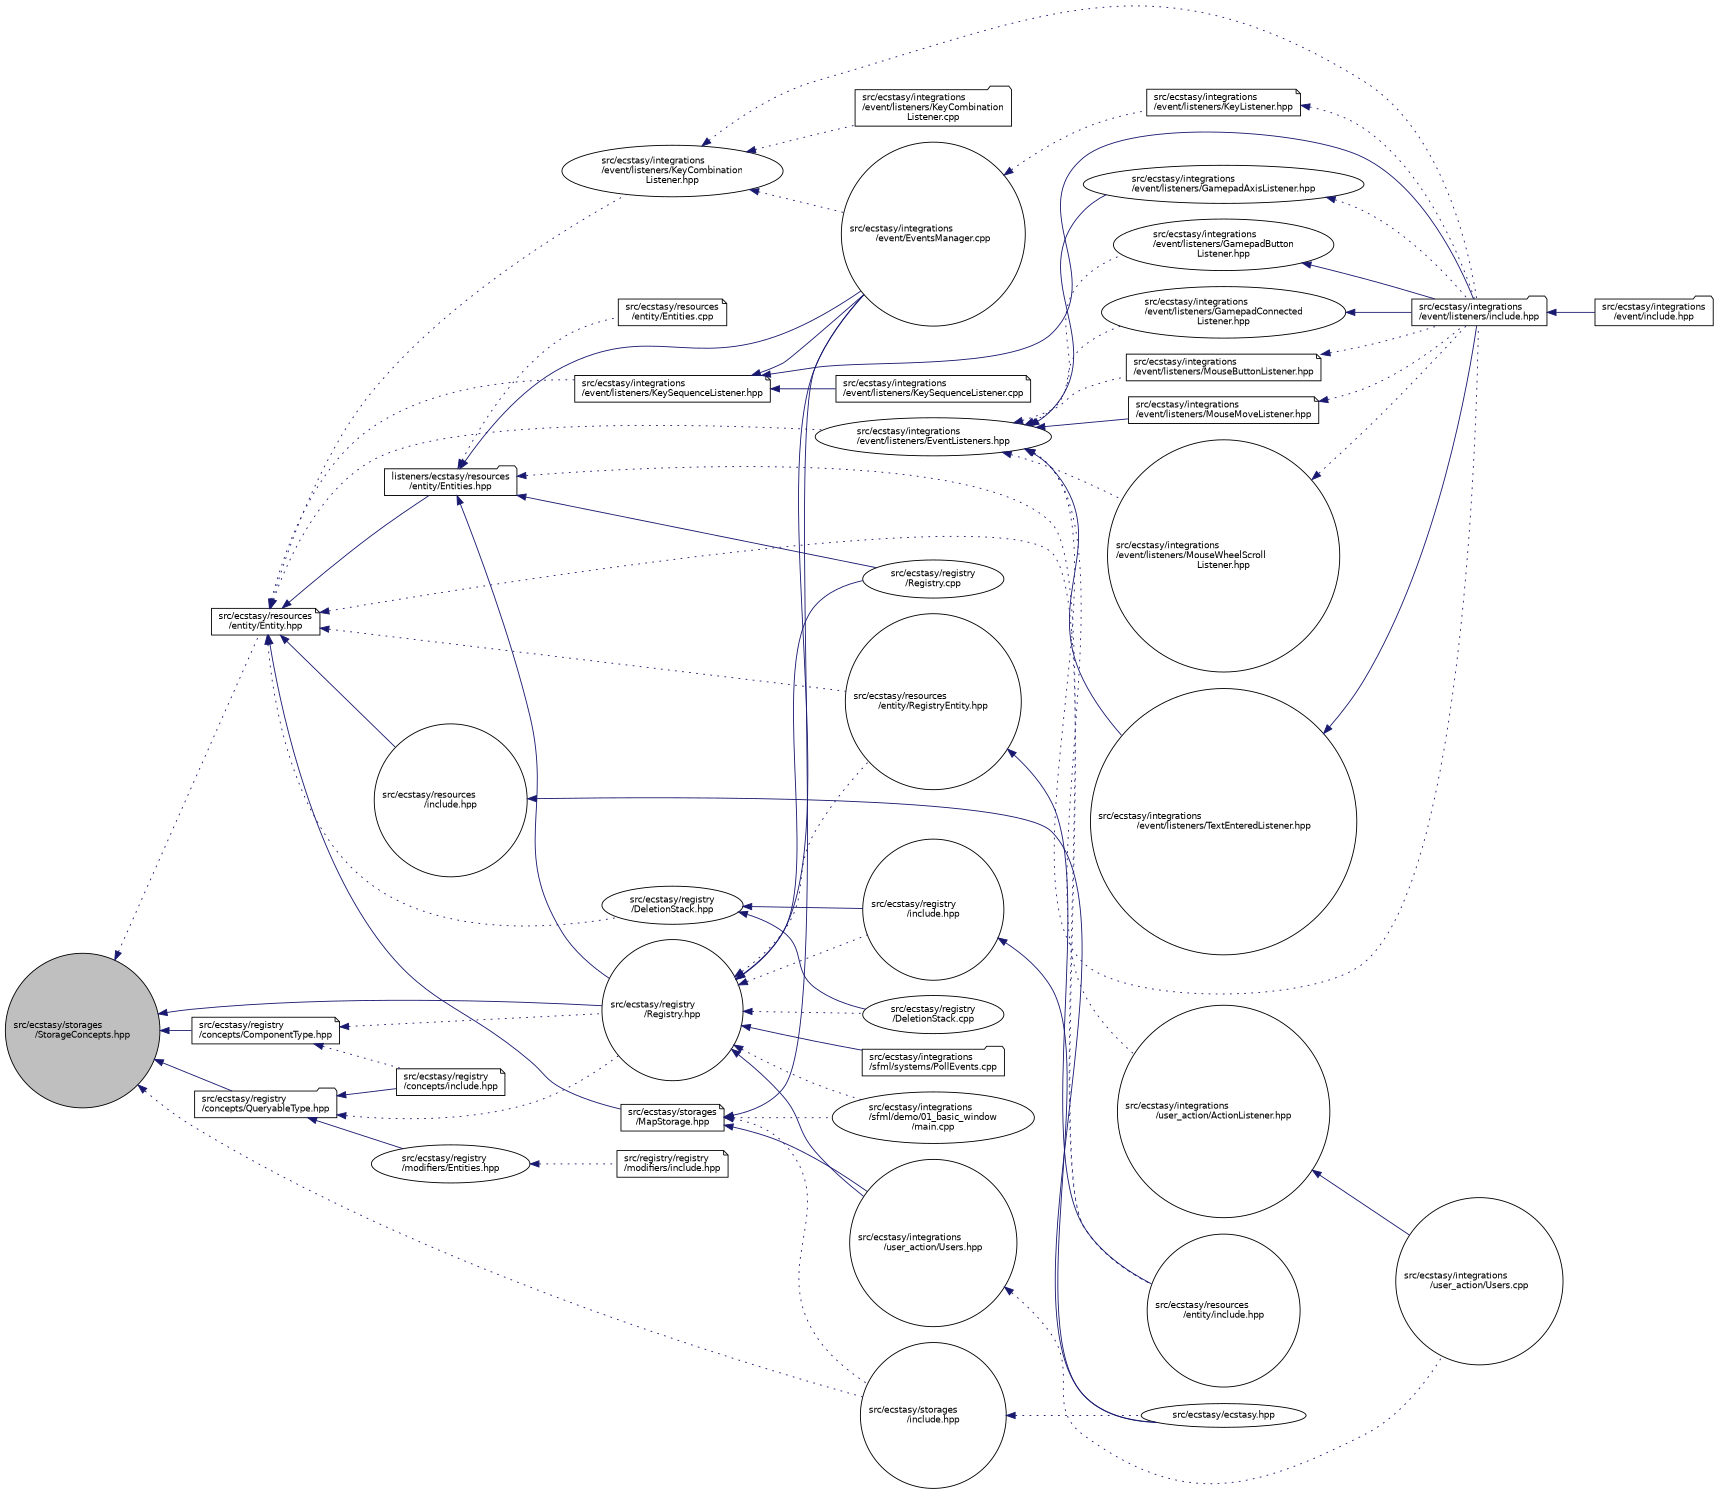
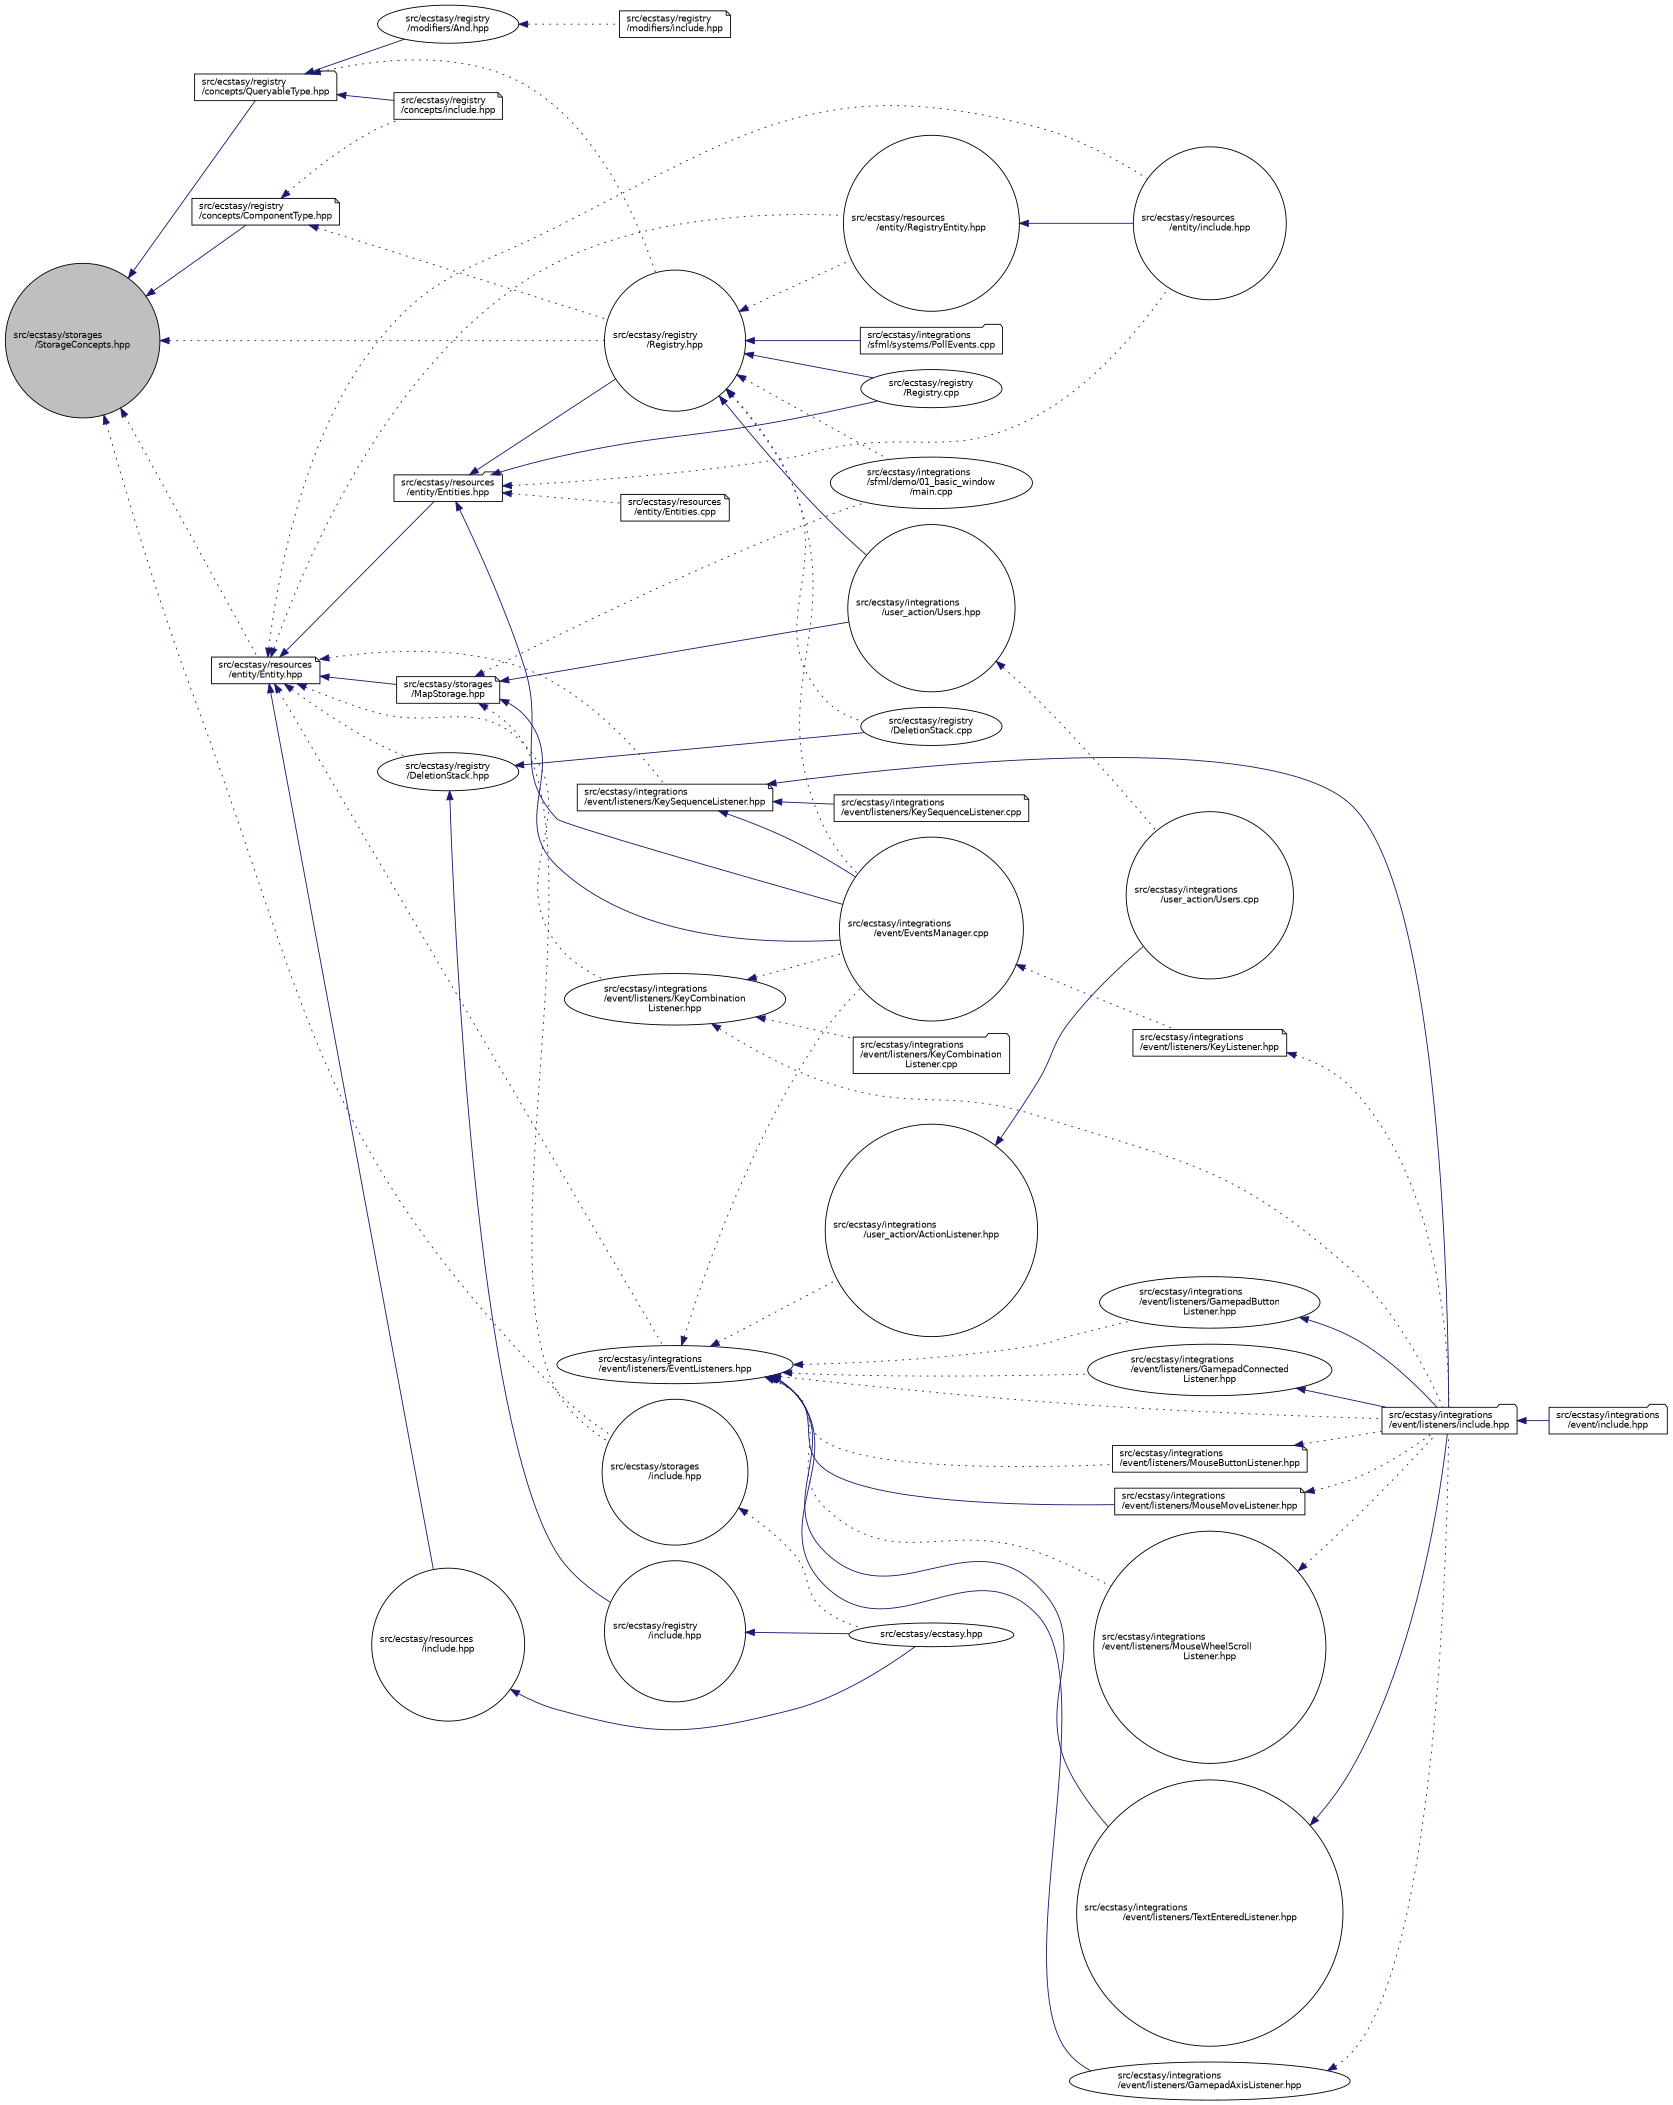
(451, 482) -> (448, 488)
(799, 528) -> (811, 619)
(813, 956) -> none
(384, 1000) -> (387, 341)
none -> (755, 1153)
(451, 1164) -> (448, 24)
(673, 1164) -> (675, 24)
